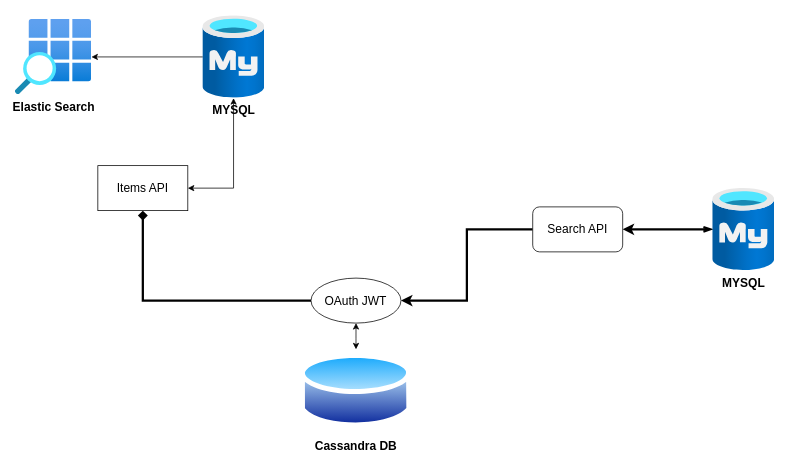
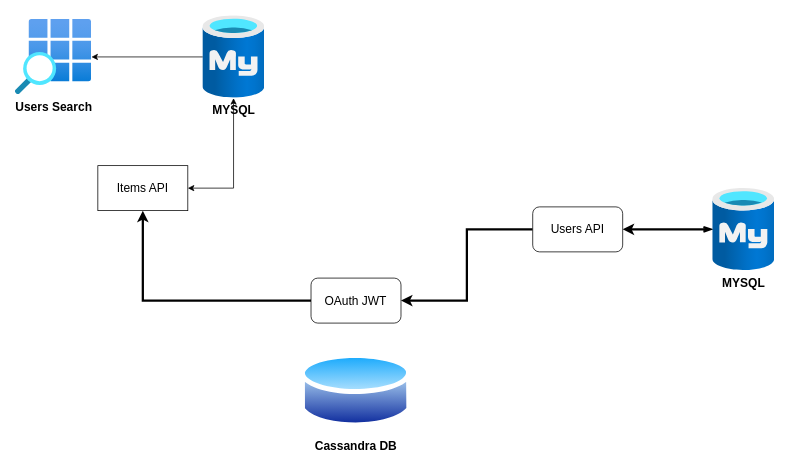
(54, 107) -> (54, 107)
(143, 221) -> (143, 220)
(578, 229) -> (578, 229)
(356, 300) -> (356, 300)
(356, 342) -> none
